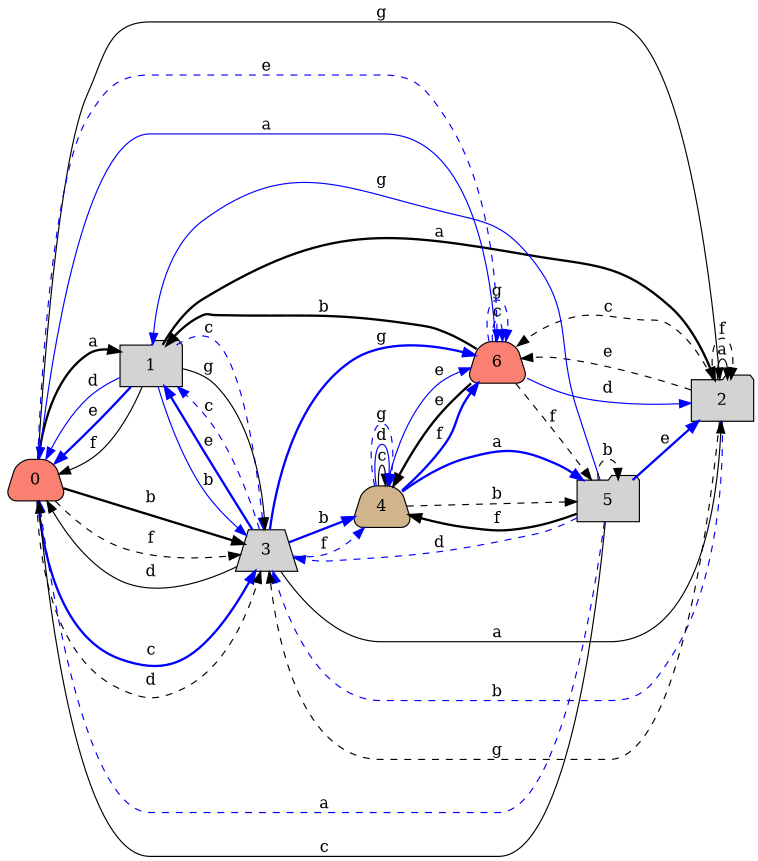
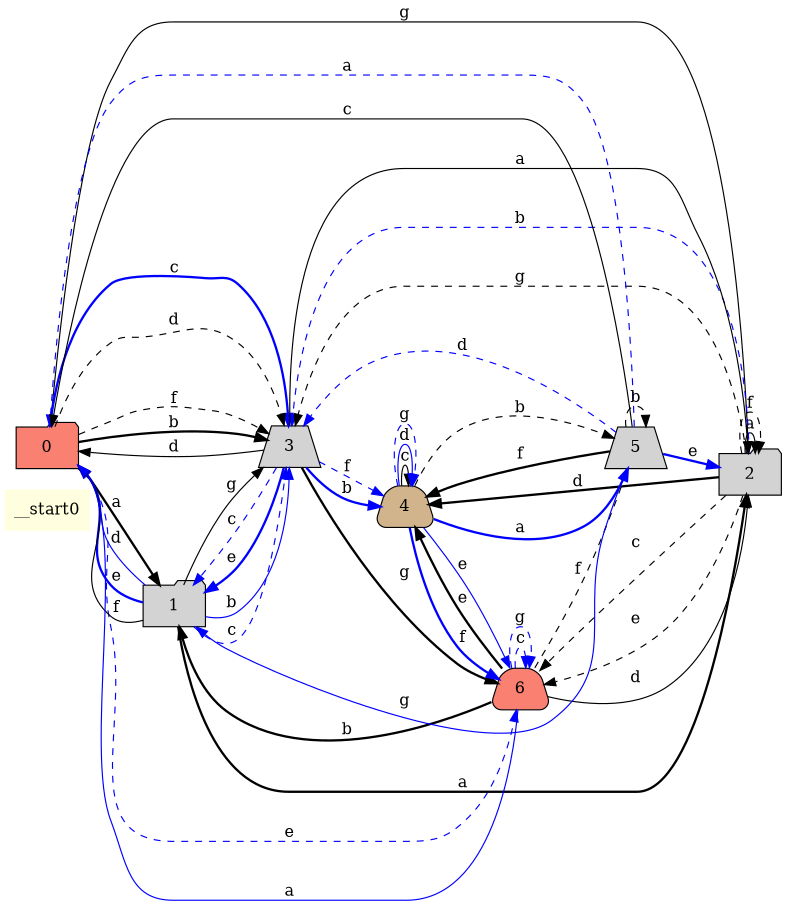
(324, 387) -> (380, 586)
(601, 401) -> (696, 659)
(36, 480) -> (47, 448)
none -> (580, 490)
(608, 501) -> (636, 448)
none -> (47, 510)
